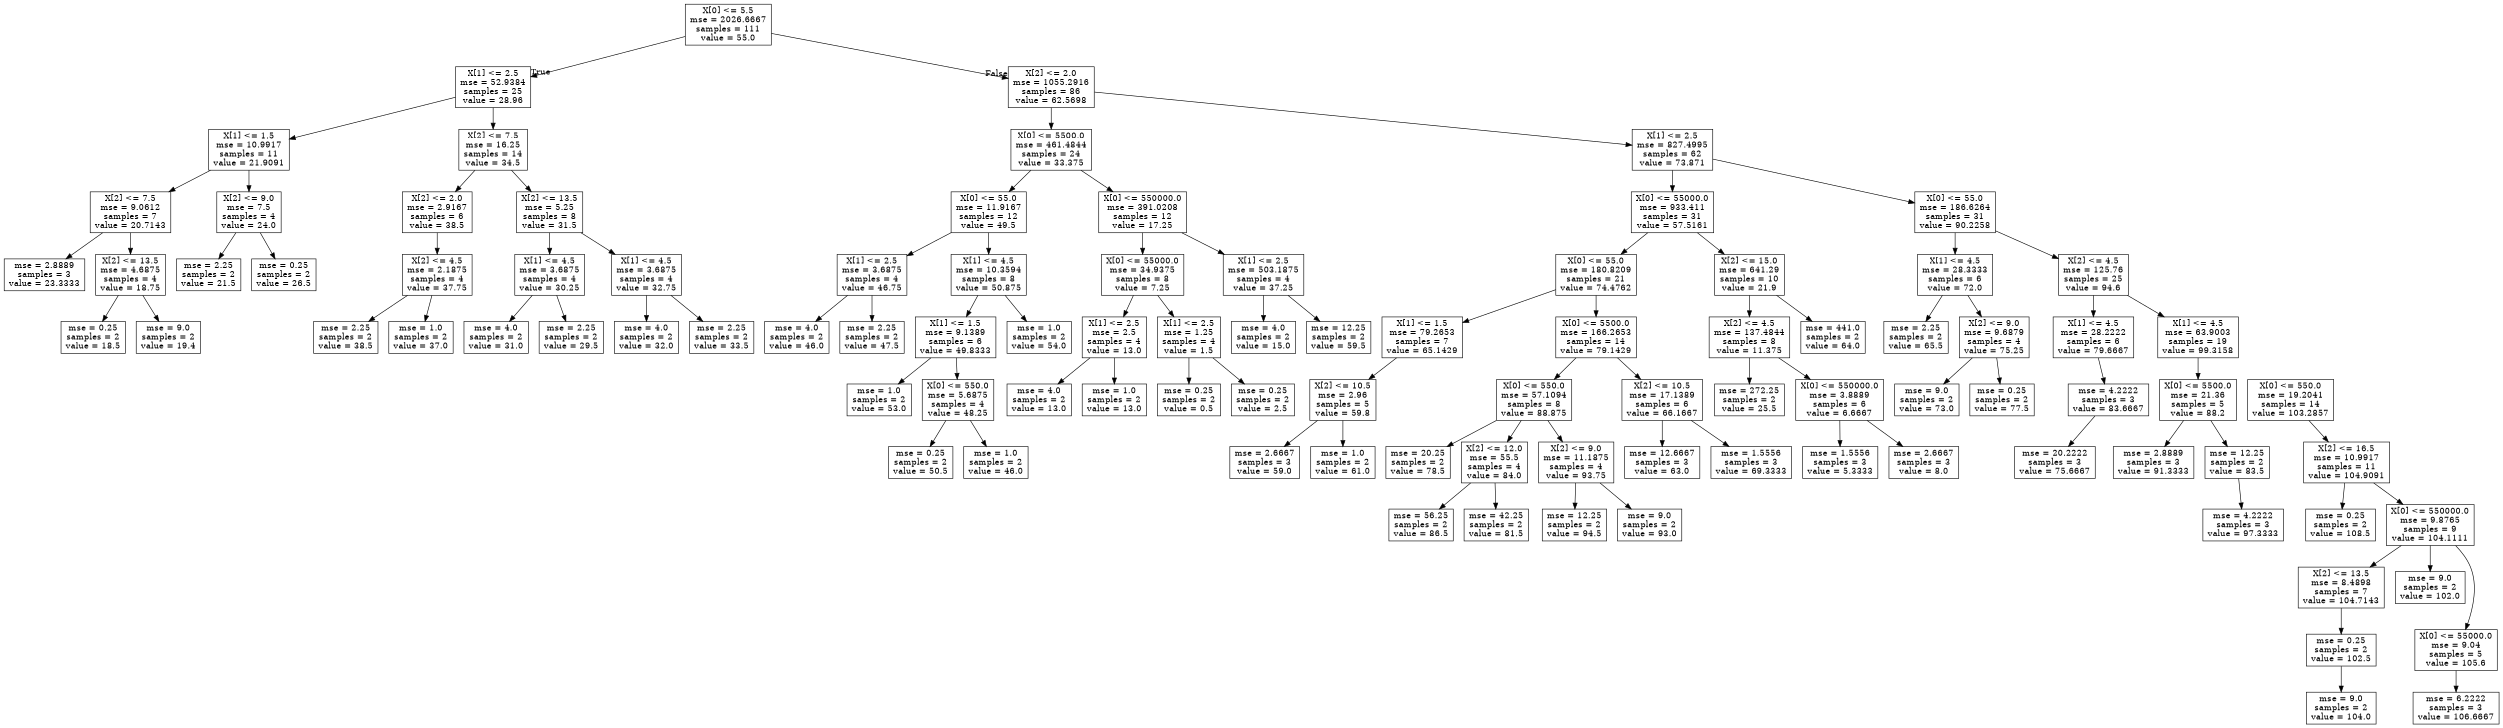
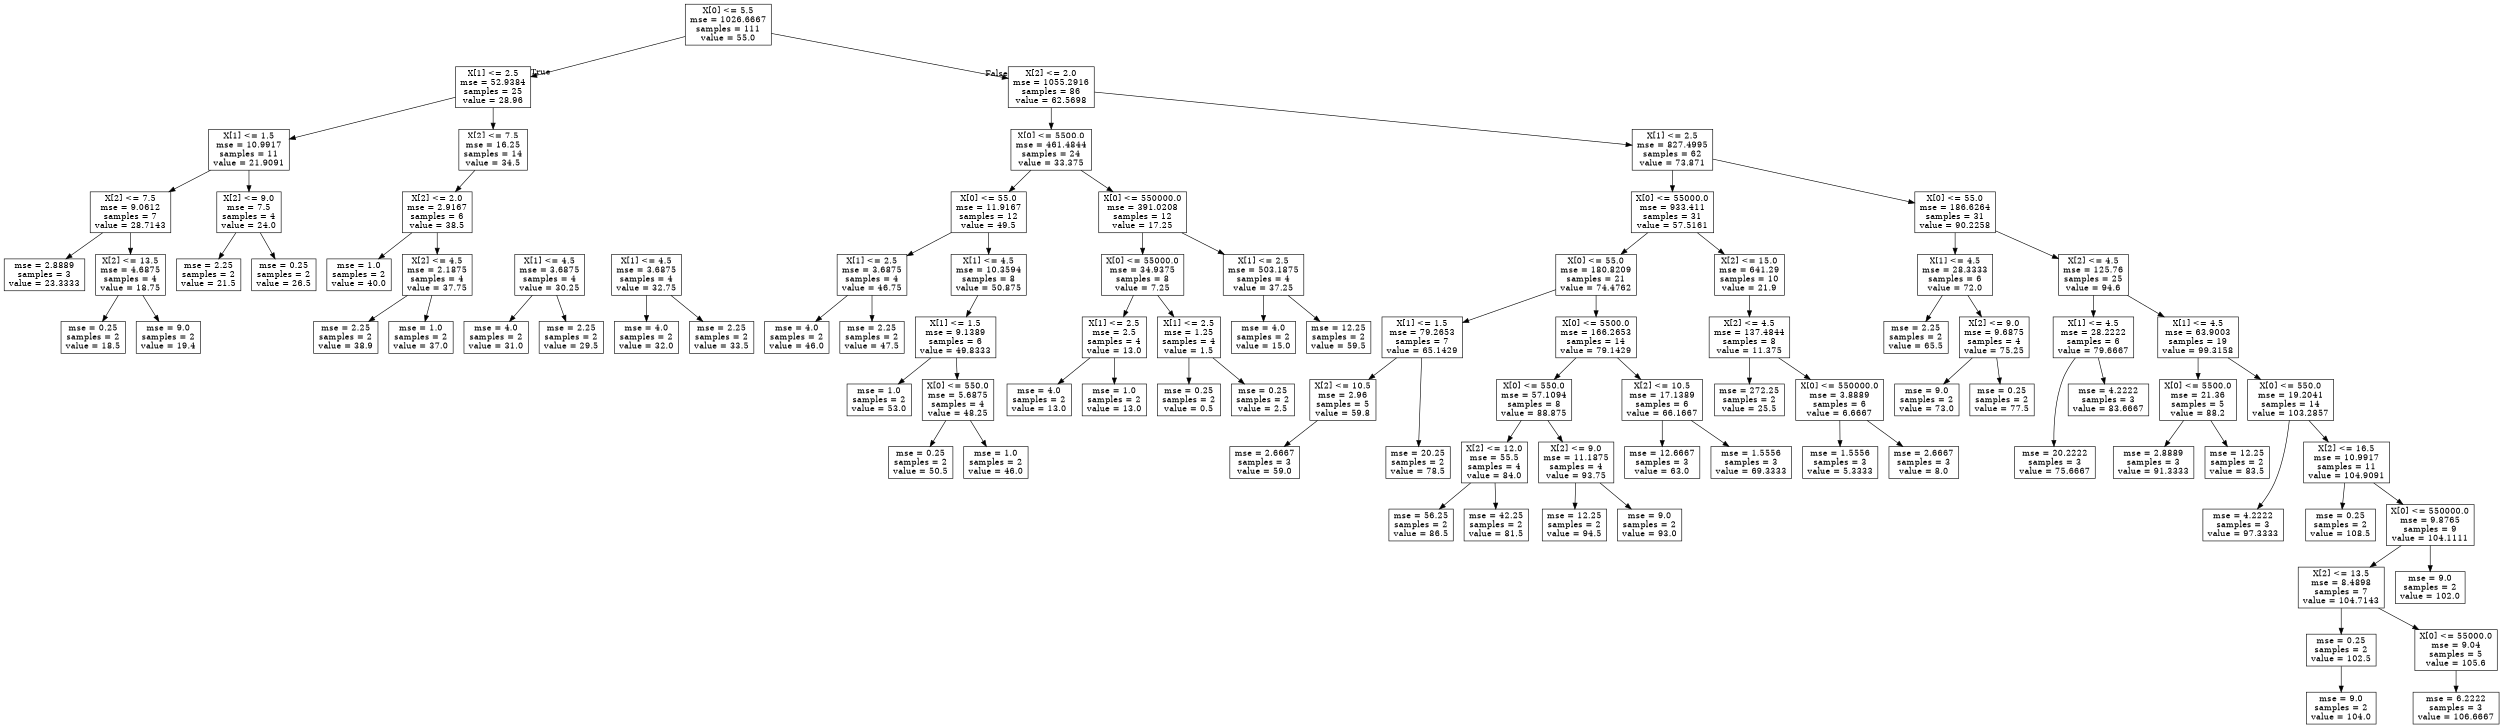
(728, 25) -> (728, 25)
(131, 212) -> (131, 212)
(550, 212) -> none
none -> (359, 275)
(346, 337) -> (346, 337)
(1039, 337) -> none
(1833, 337) -> none
(1994, 337) -> (1994, 337)
none -> (2242, 367)
(2084, 429) -> (2058, 397)
(1474, 432) -> (1420, 399)
(1343, 462) -> none
(2240, 491) -> (2281, 464)
(2474, 583) -> (2396, 617)
